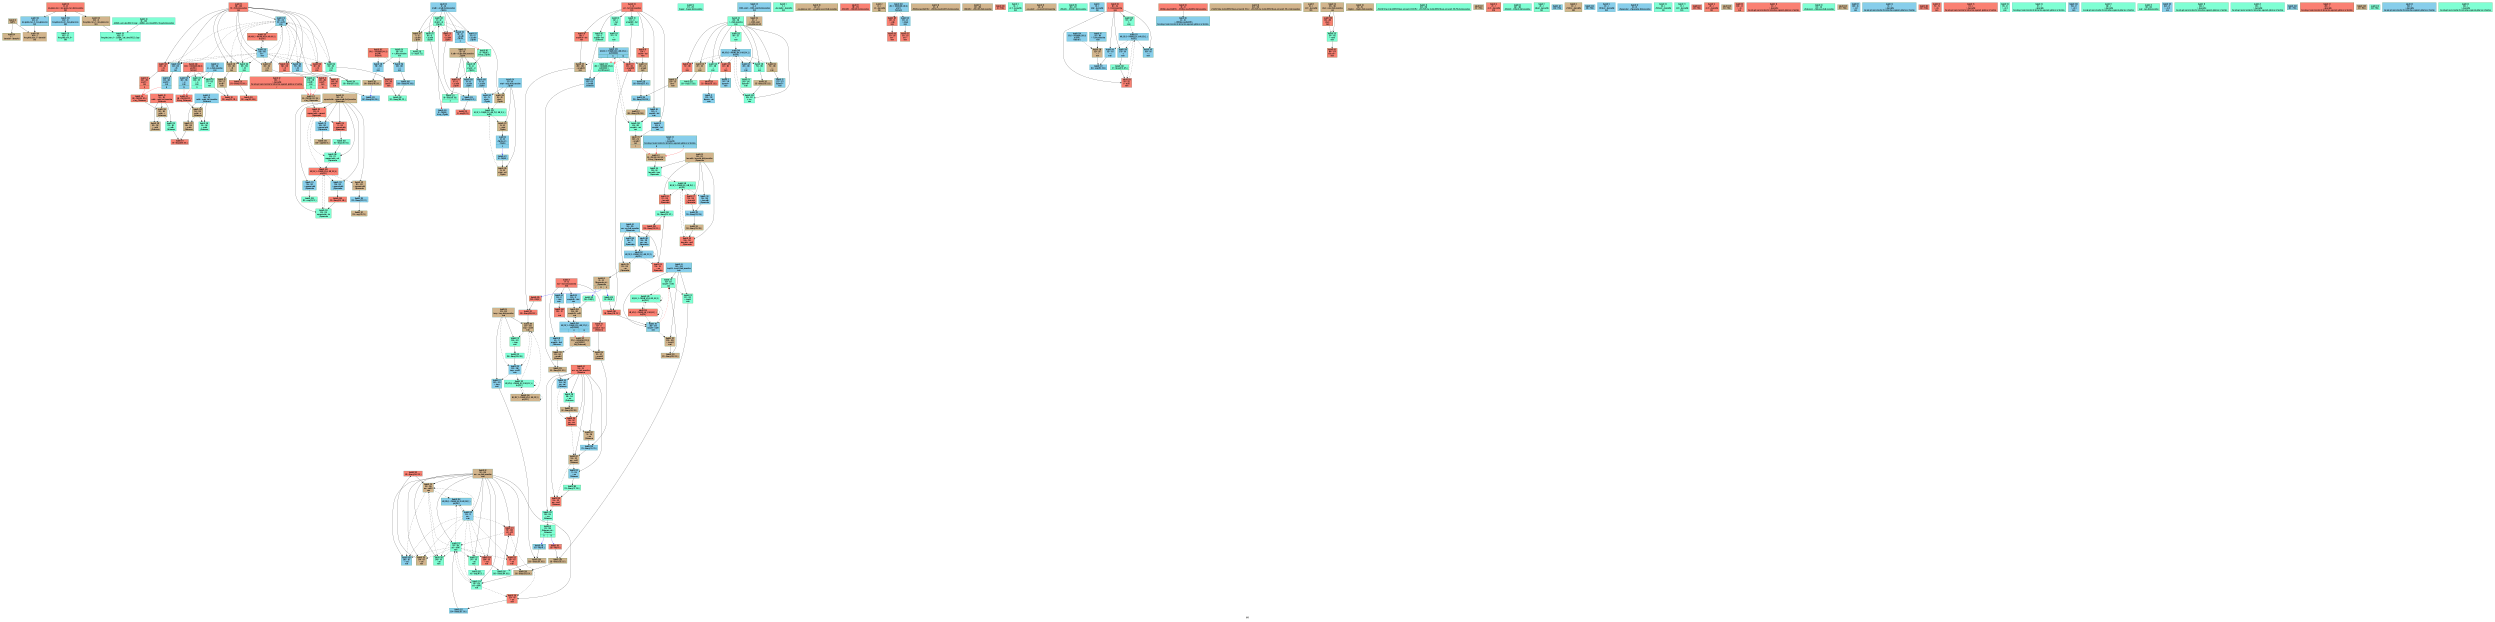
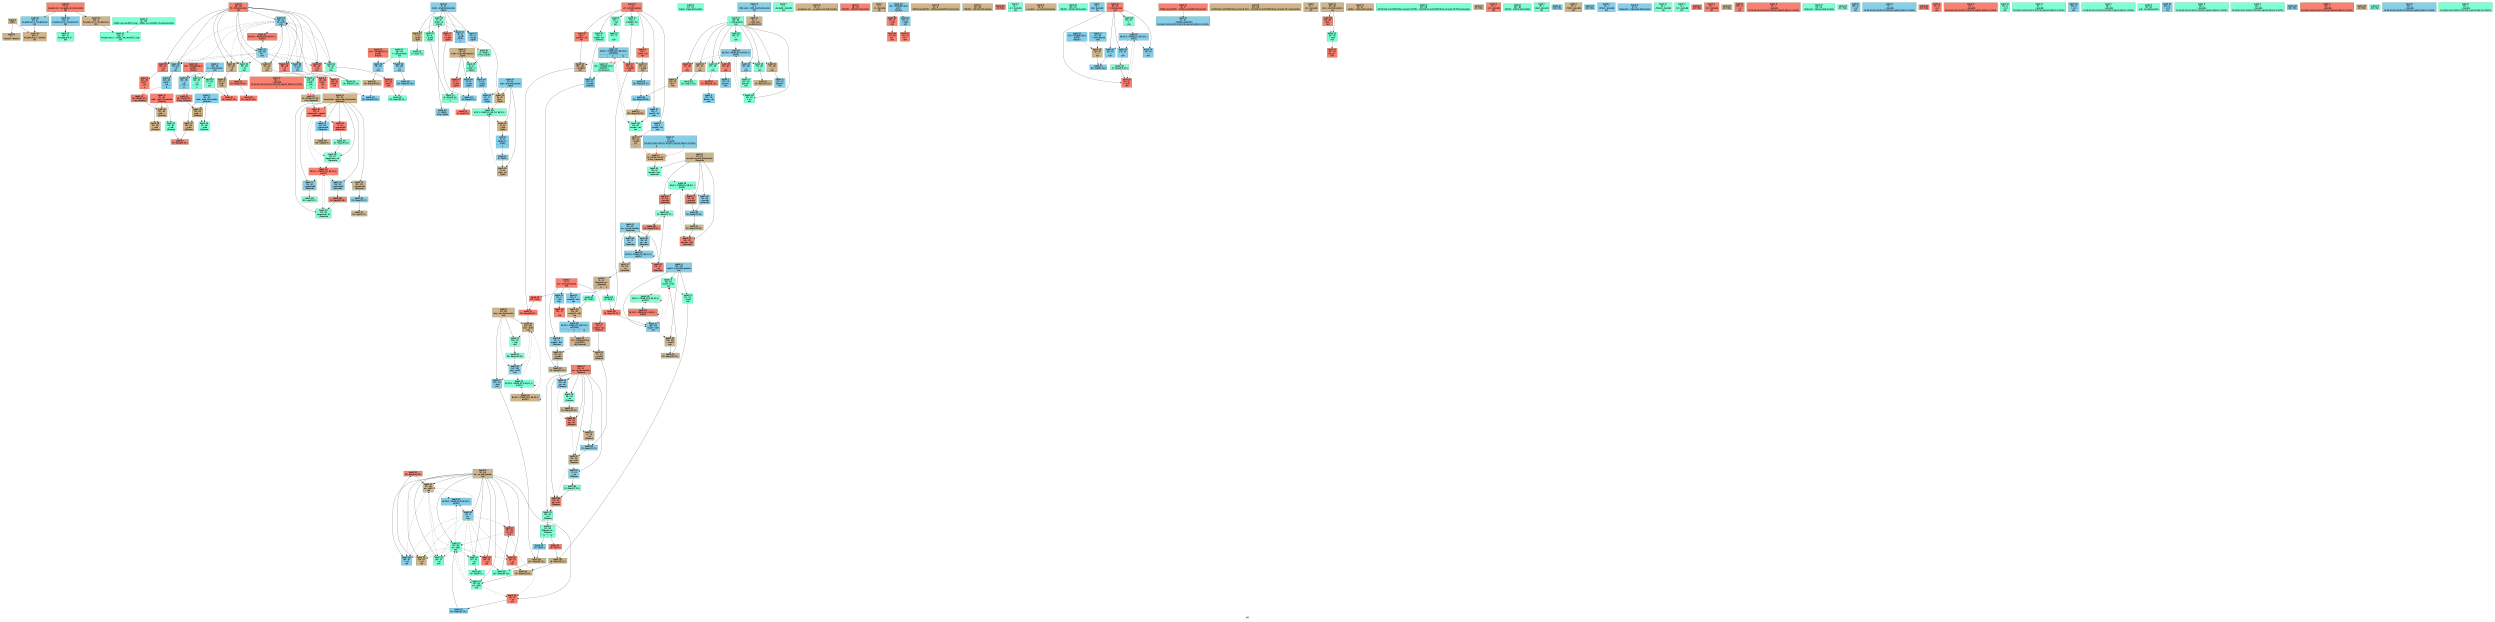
(1843, 7) -> (1843, 7)
